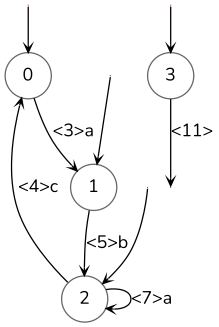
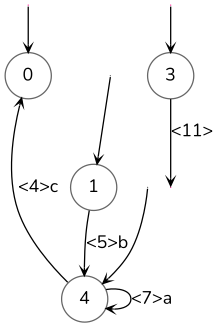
(49, 134) -> none
(85, 299) -> (85, 299)
